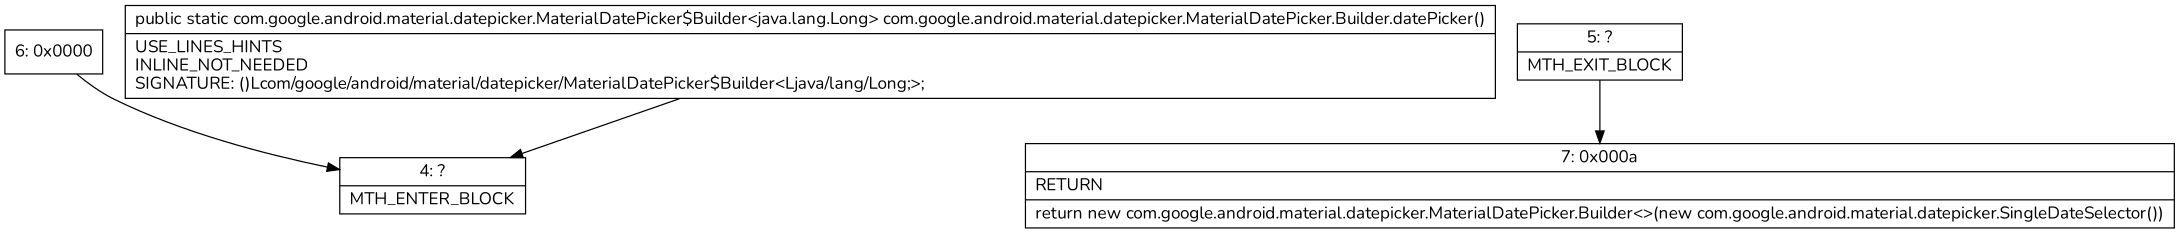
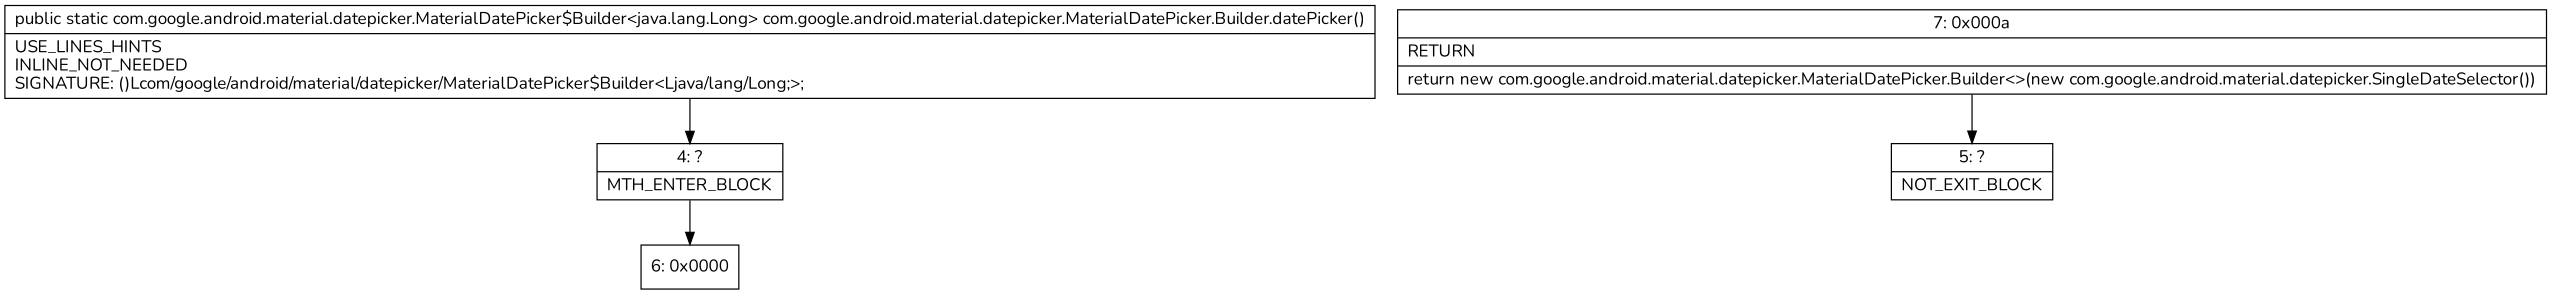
(1600, 65) -> (1972, 185)
(1600, 105) -> (1972, 113)
(197, 133) -> (690, 216)
